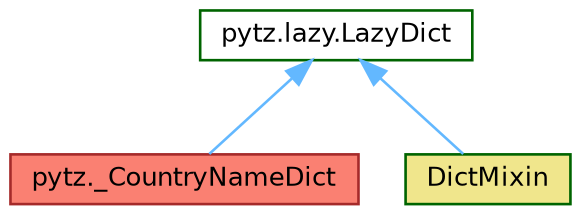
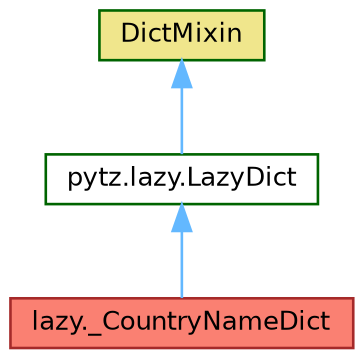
(422, 116) -> (182, 121)
(184, 179) -> (182, 323)
